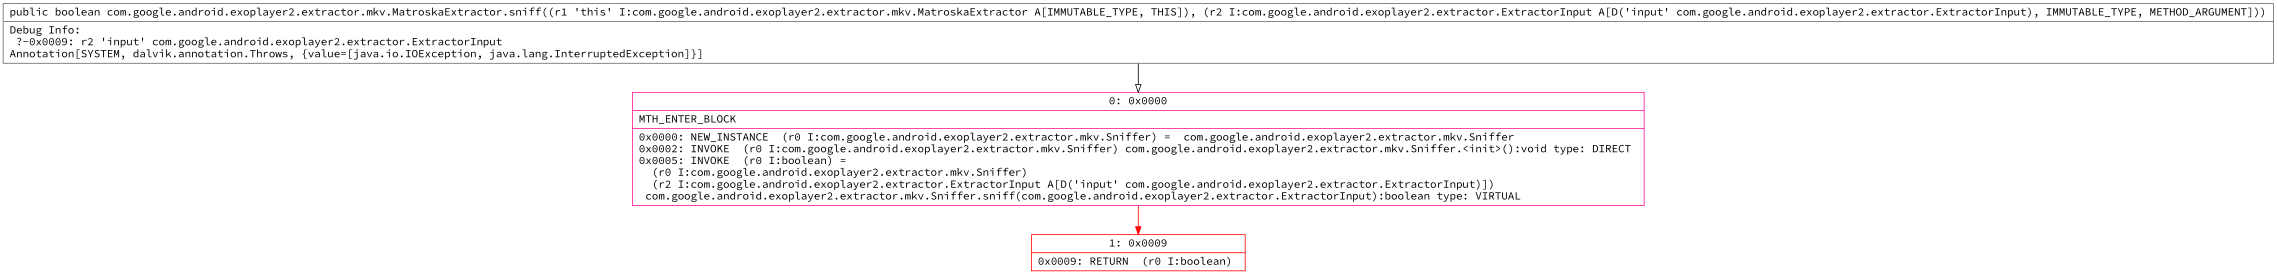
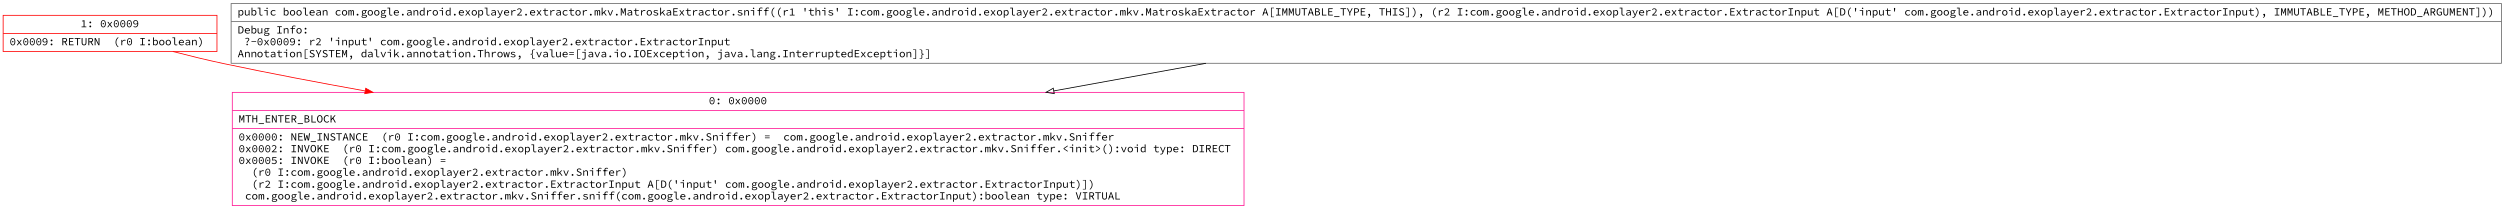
(1138, 216) -> (269, 73)
